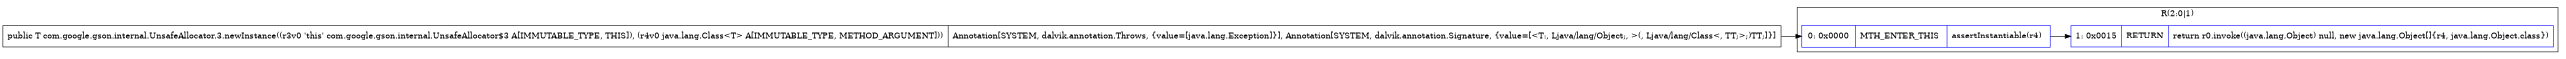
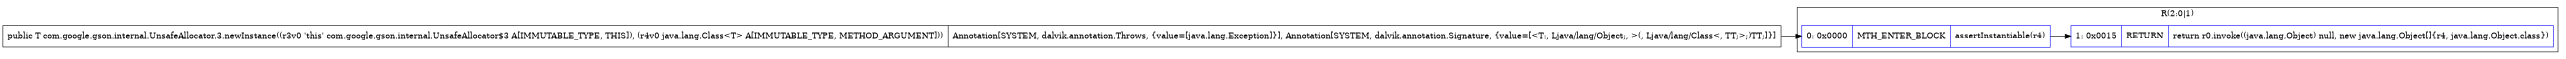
(1900, 36) -> (1902, 36)
